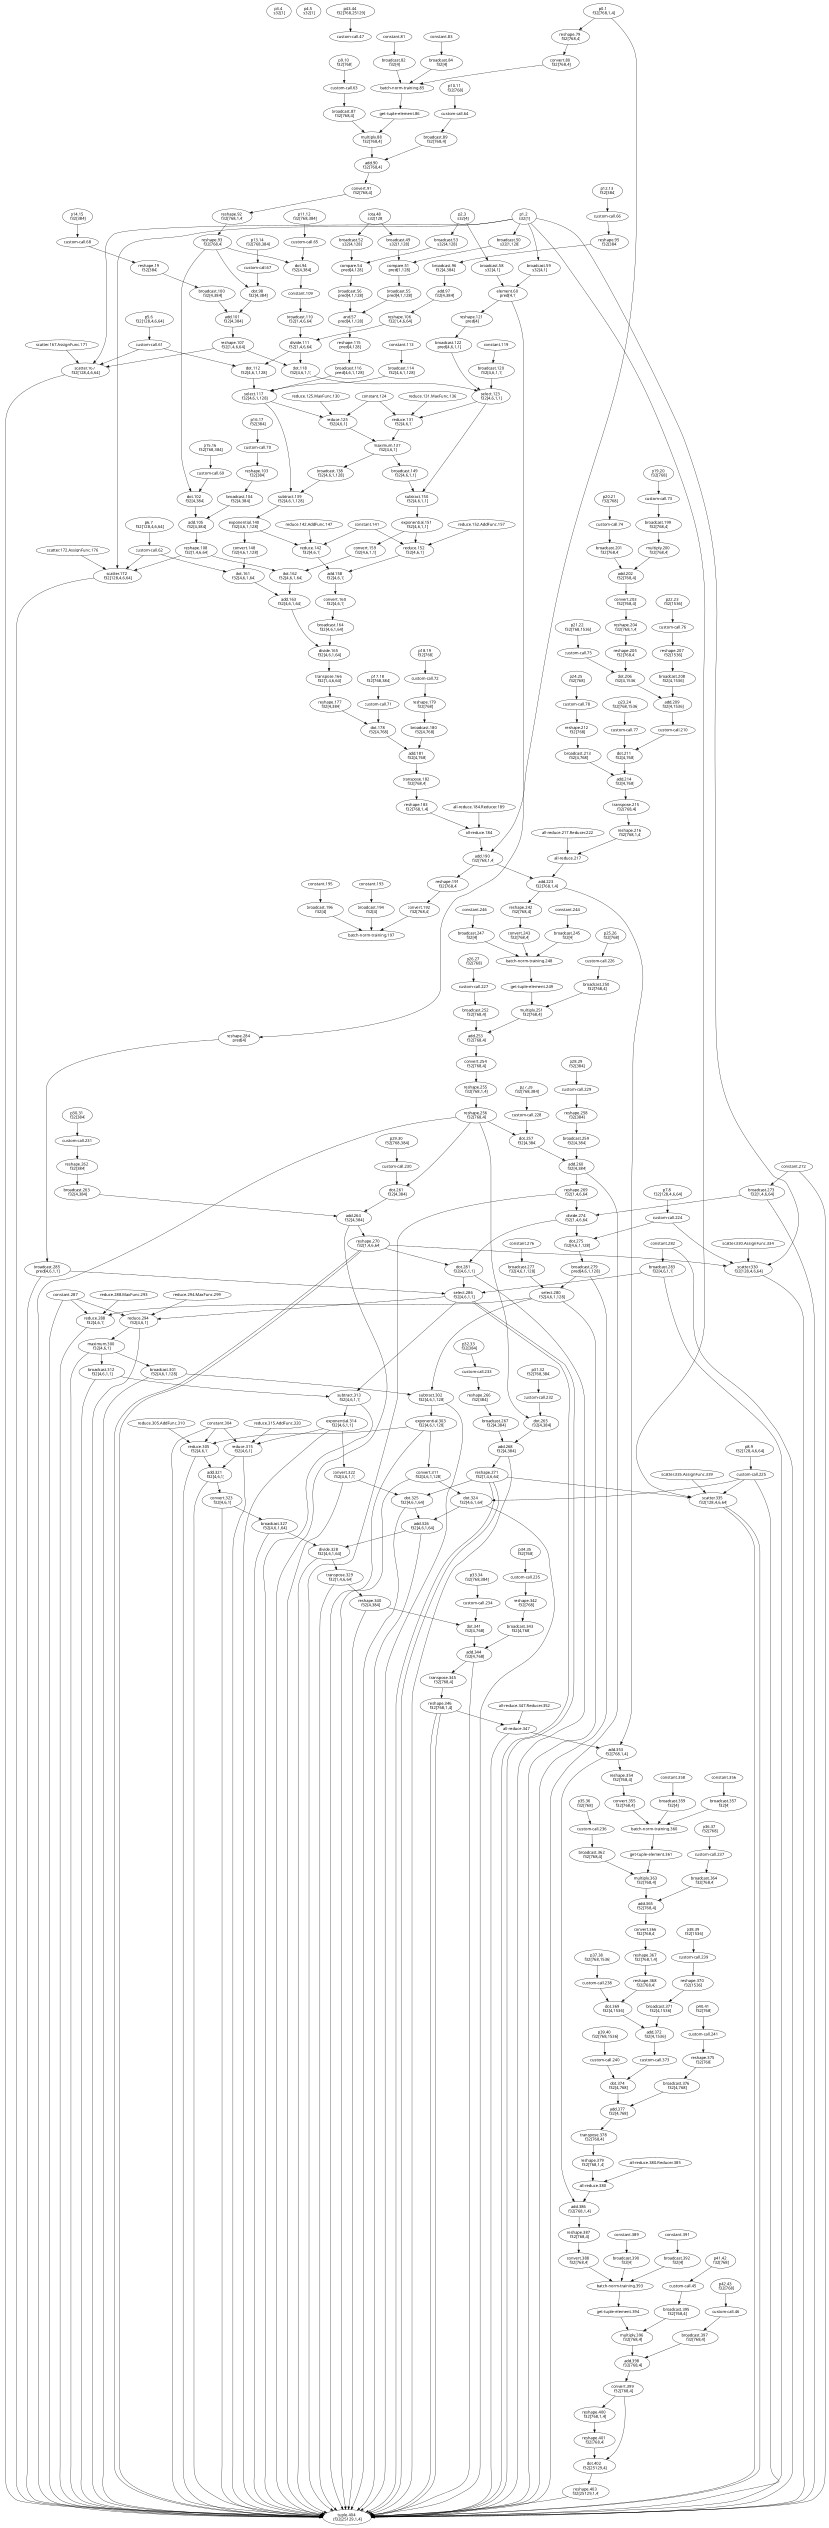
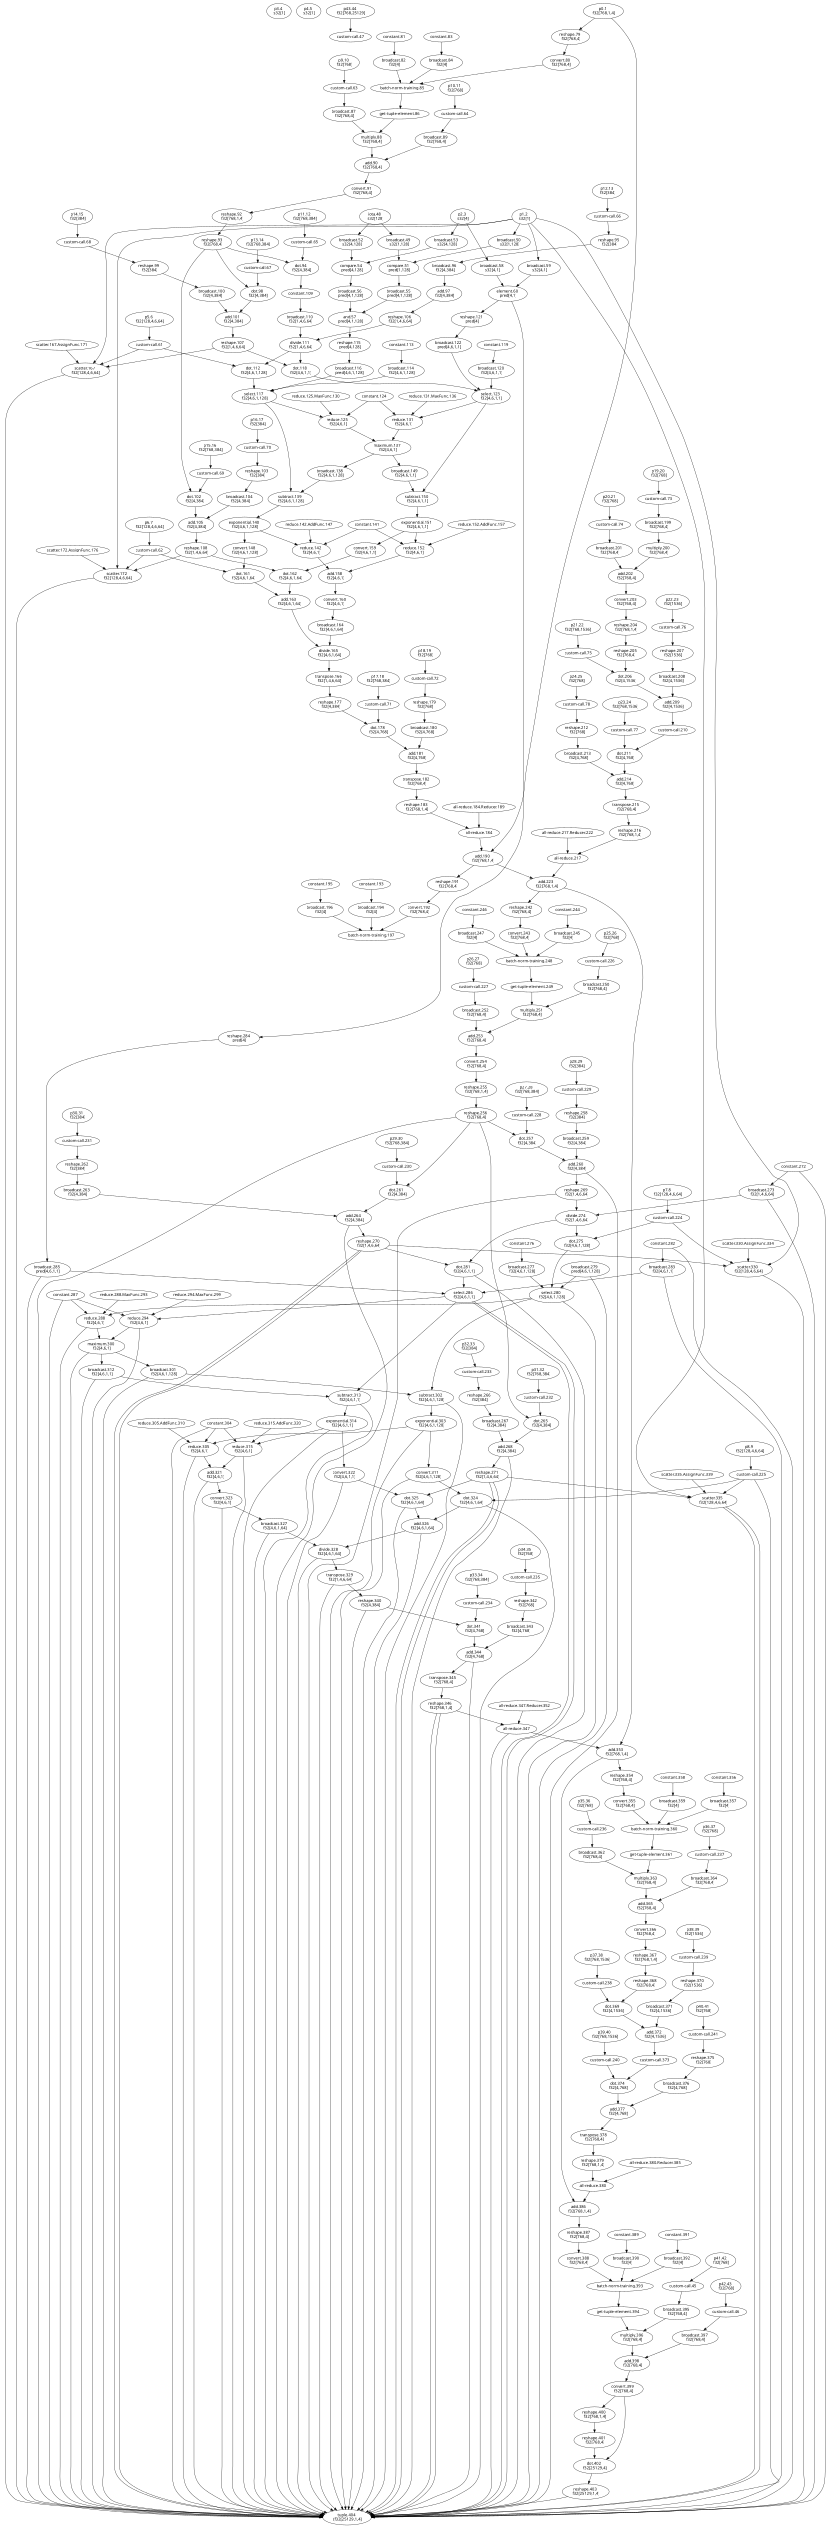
(149, 268) -> (149, 268)
(581, 1257) -> (556, 1266)
none -> (98, 1332)
